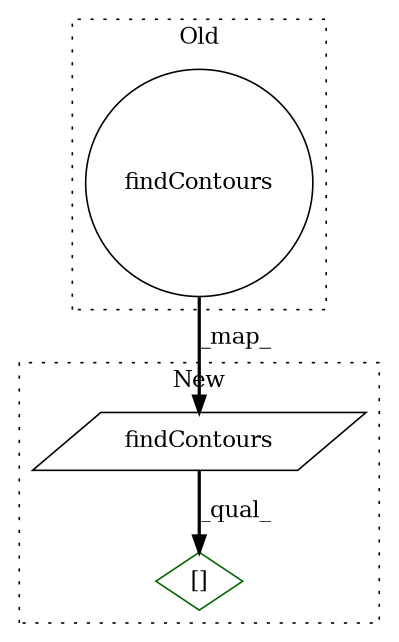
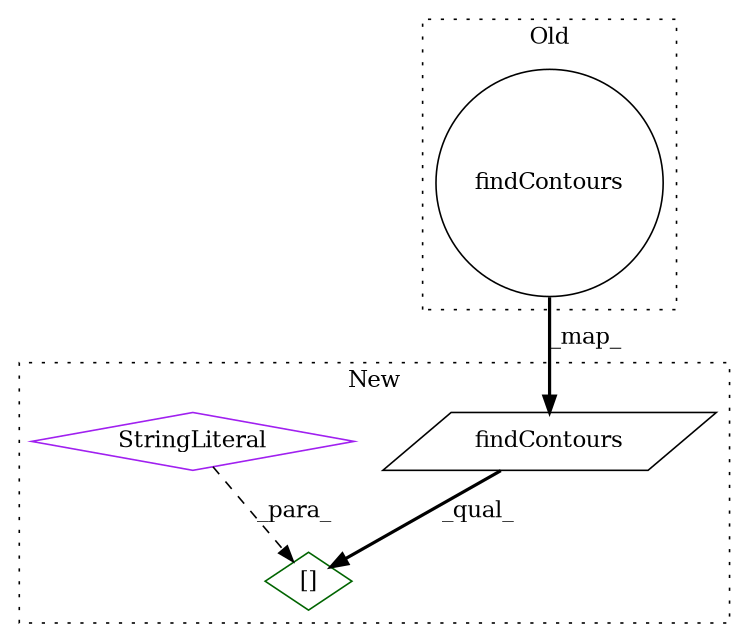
none -> (193, 441)
